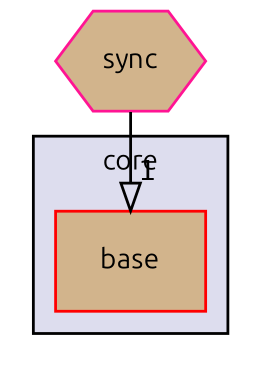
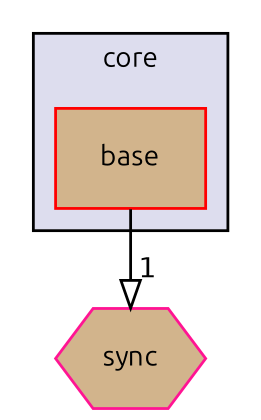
(131, 153) -> (131, 248)
